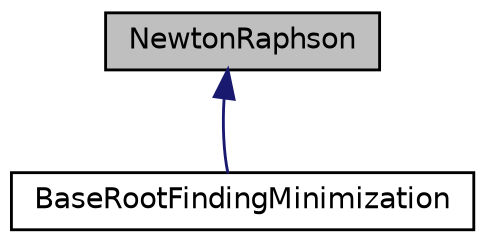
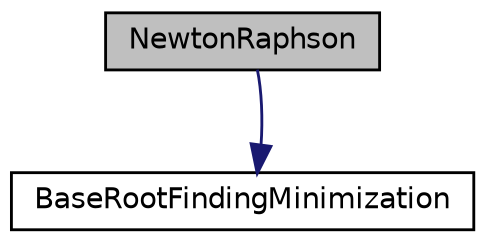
(224, 136) -> (262, 107)
